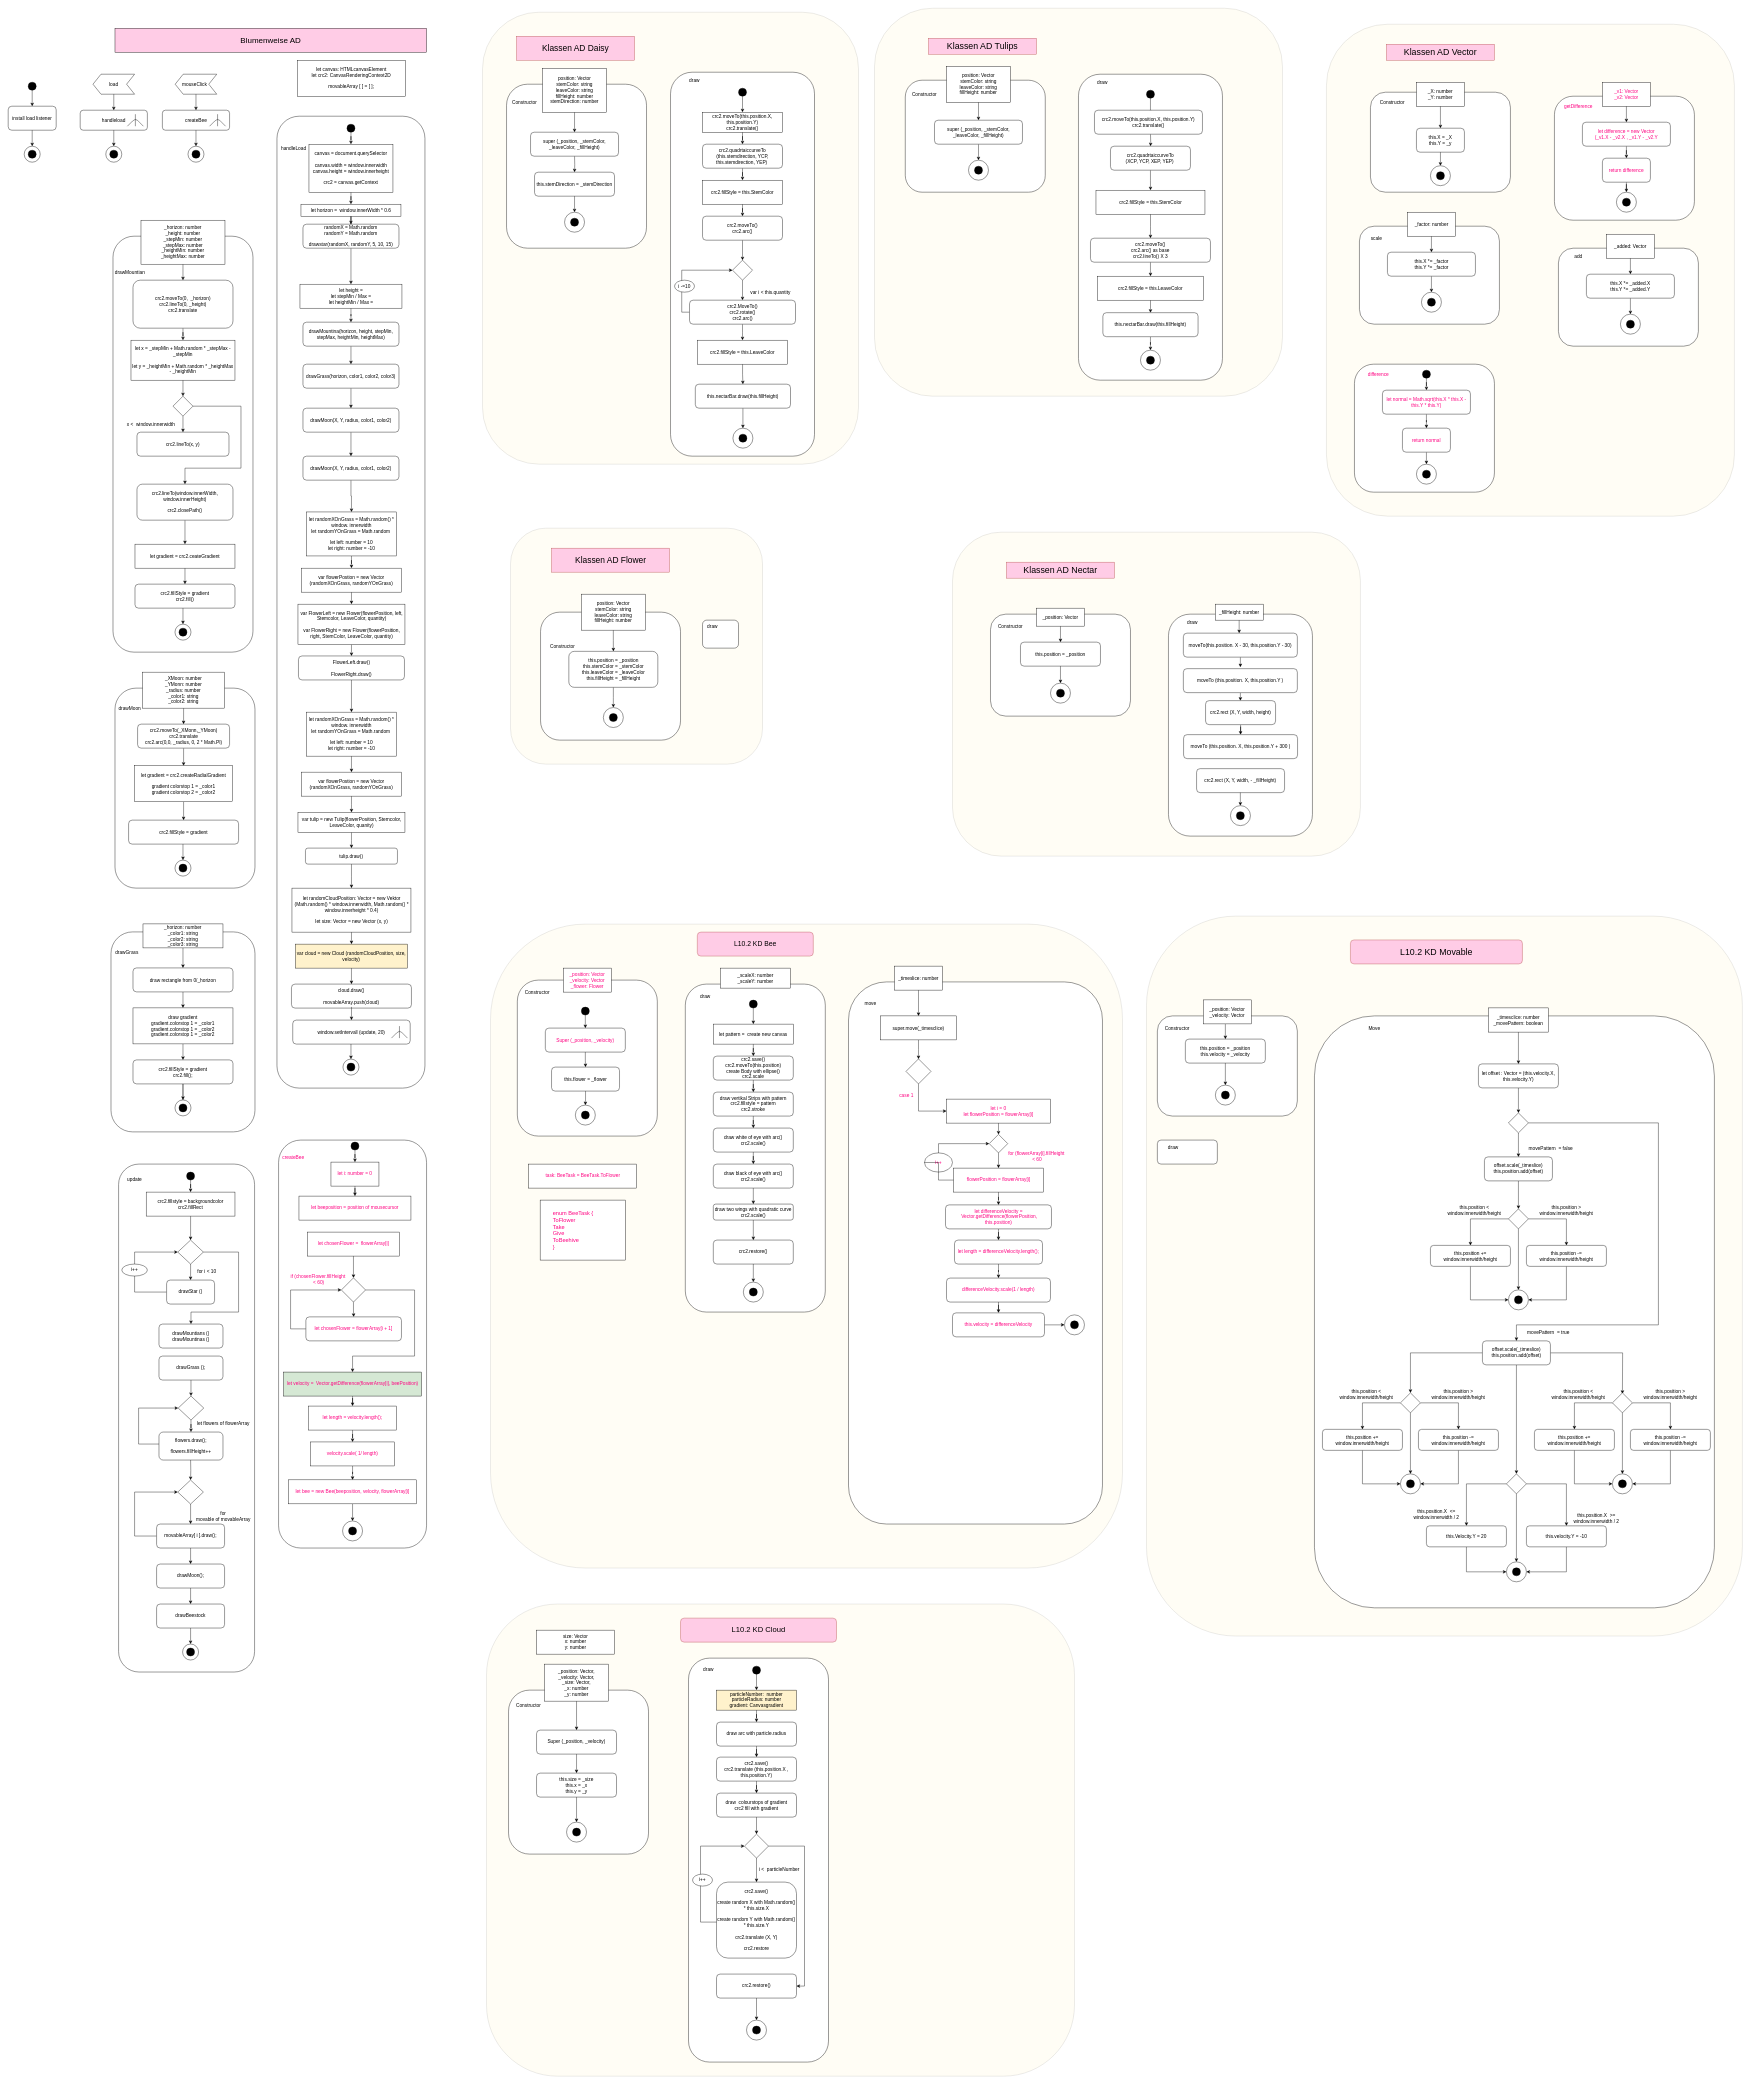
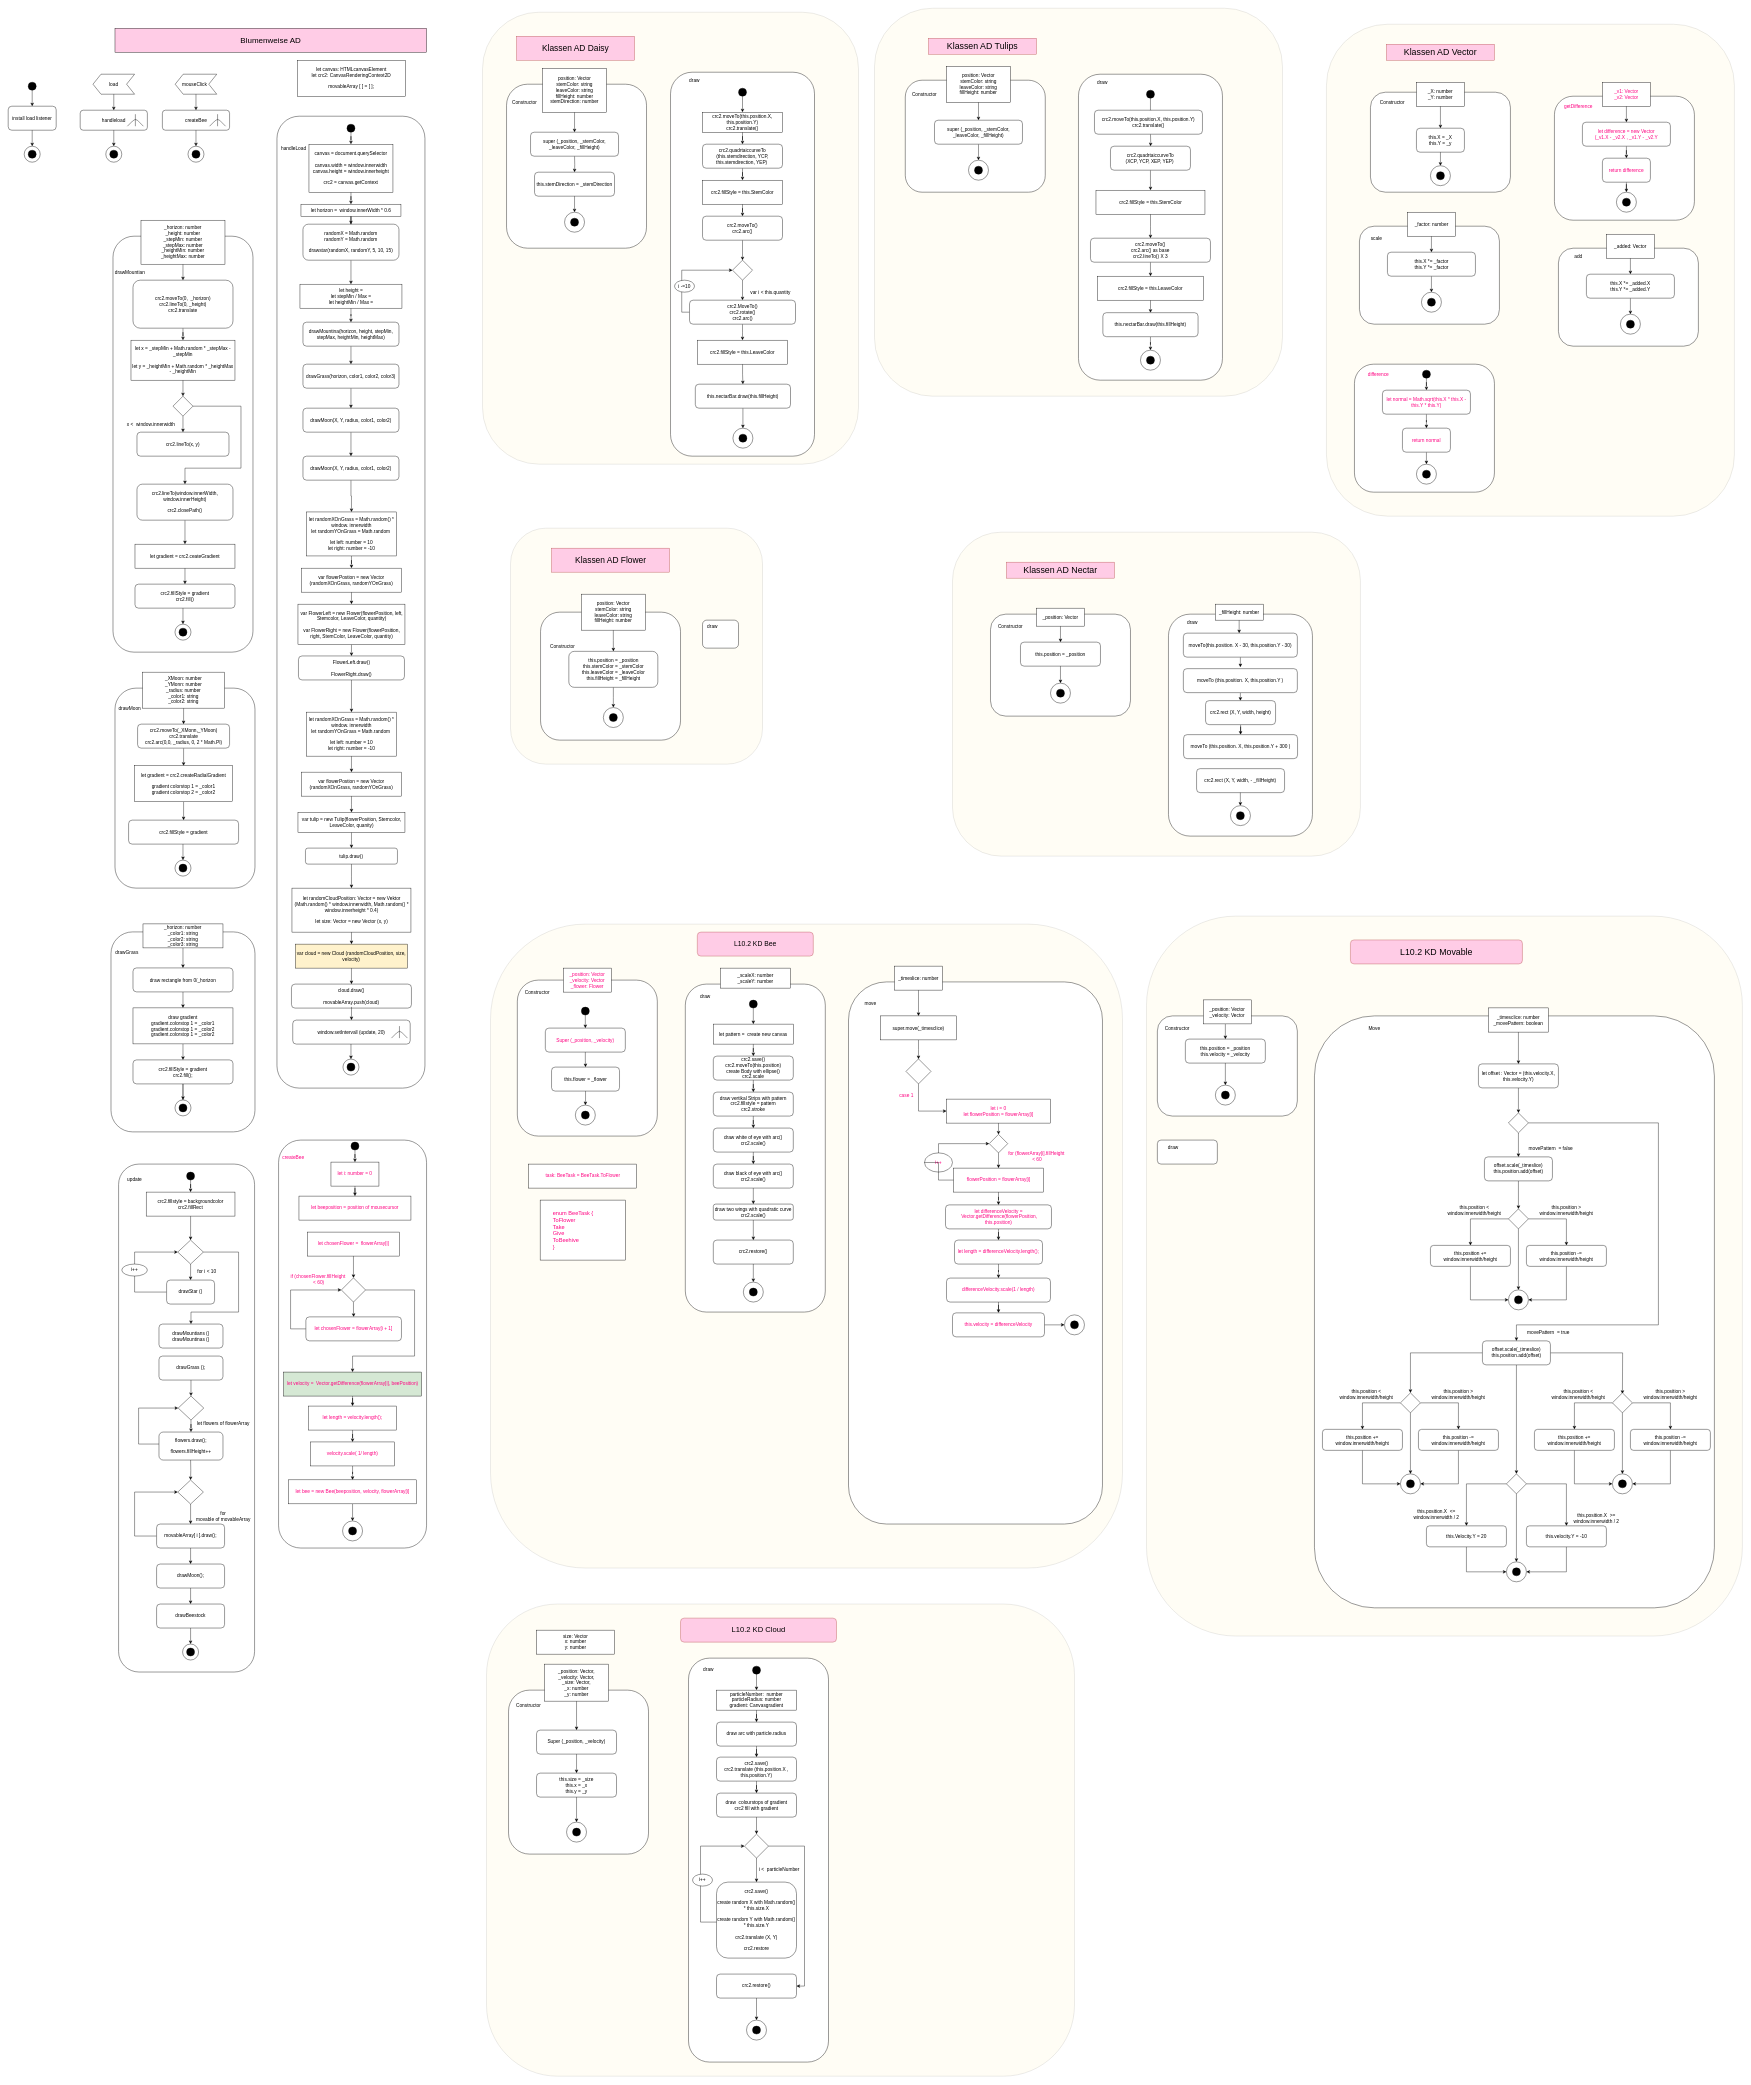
(351, 236) -> (351, 242)
(757, 1700) -> (757, 1700)
